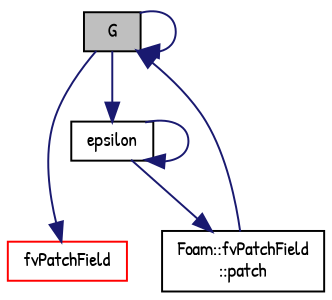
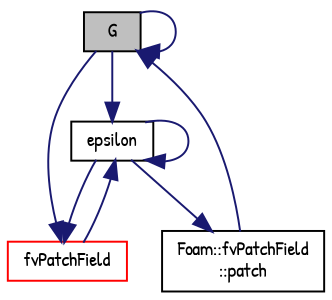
none -> (81, 191)
none -> (99, 212)
